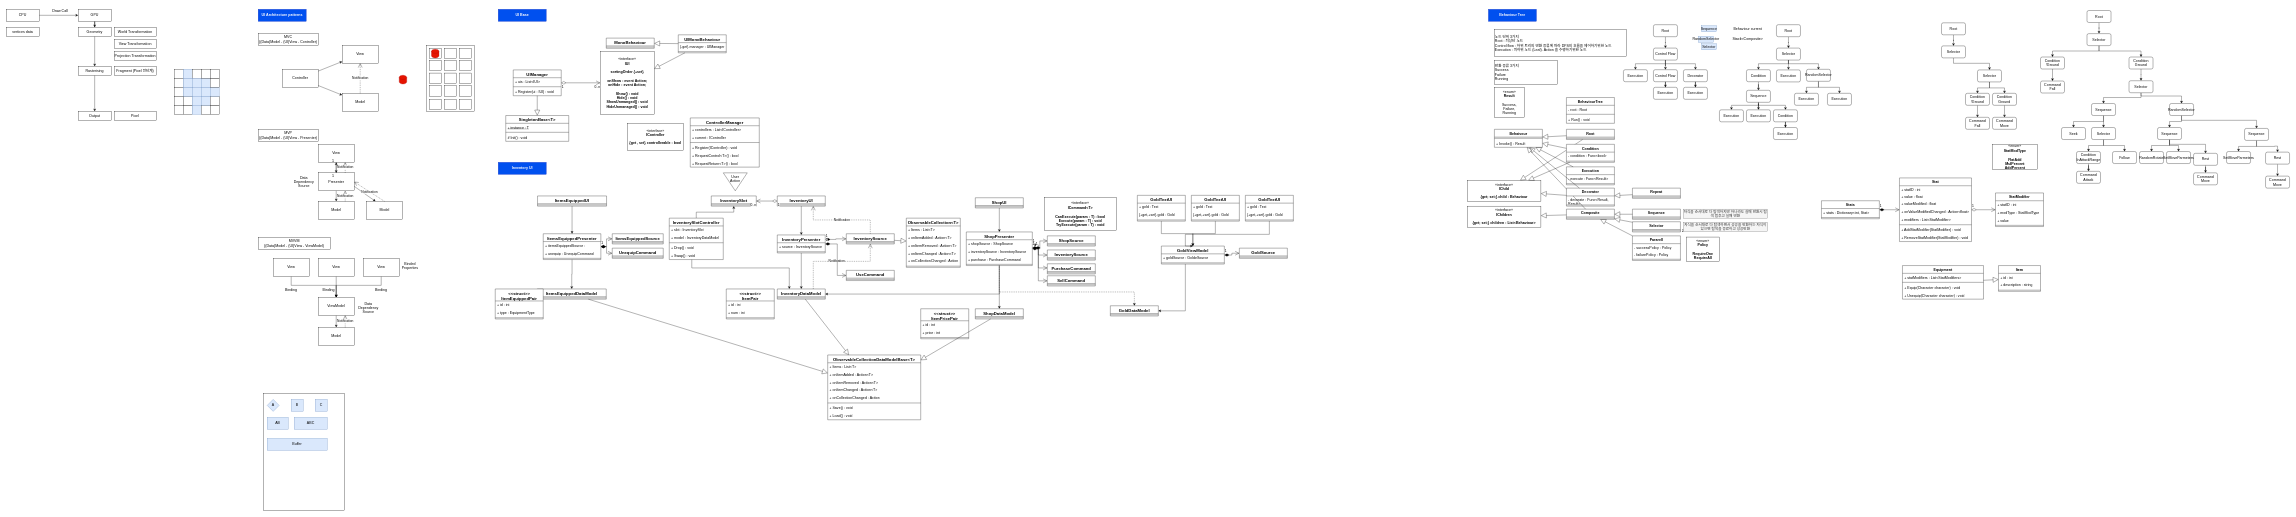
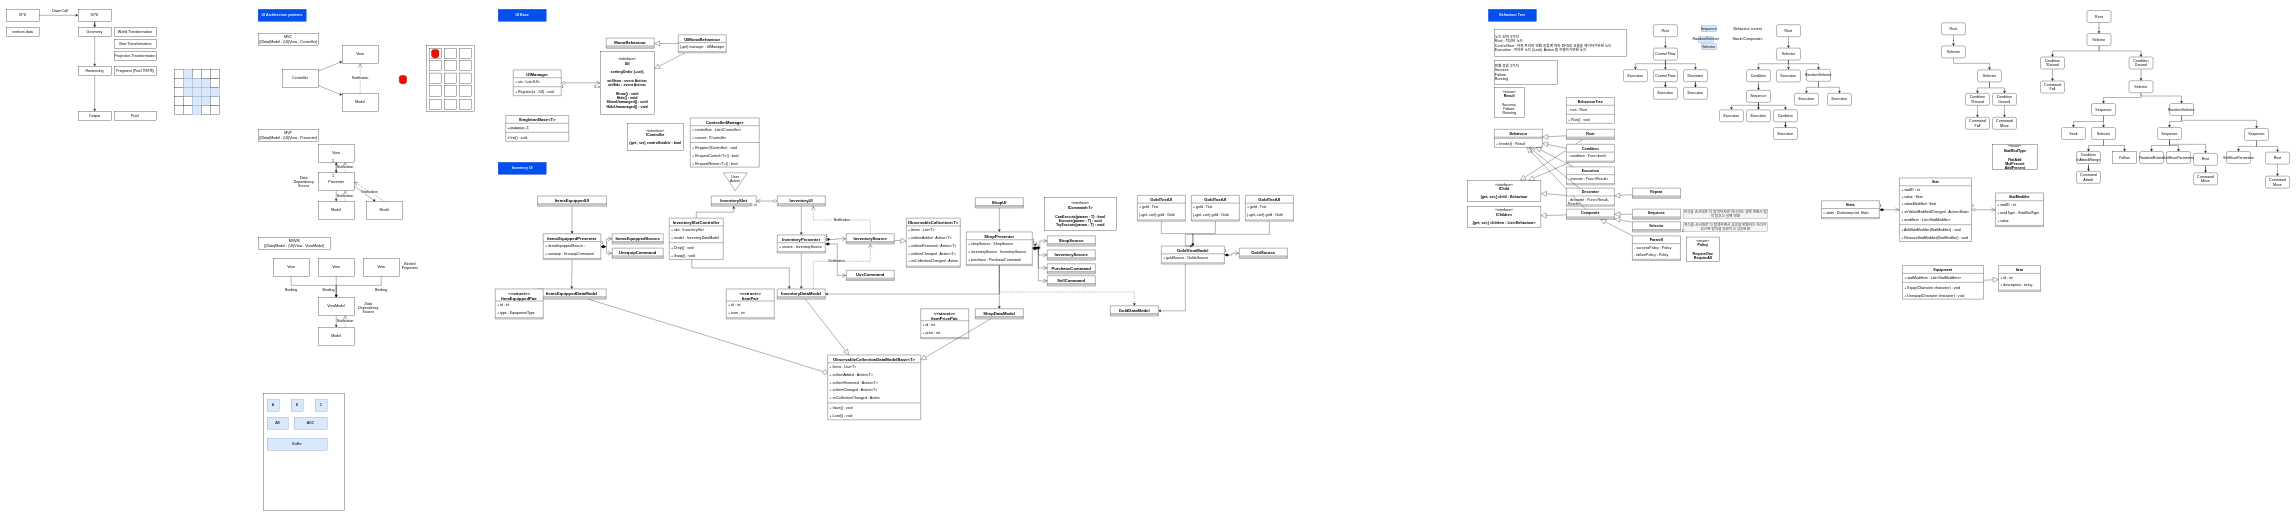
(537, 103) -> none
(2124, 157) -> (2124, 157)
(821, 371) -> (821, 371)
(273, 405) -> (273, 405)
